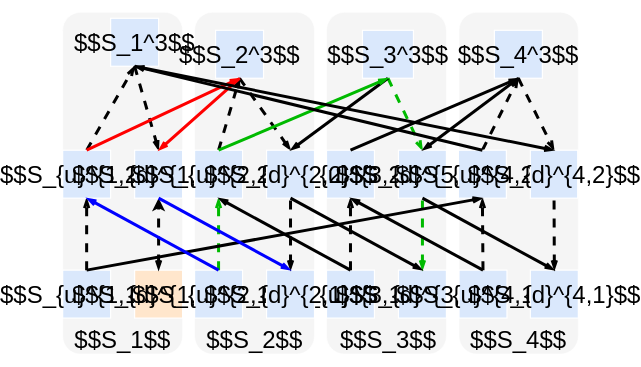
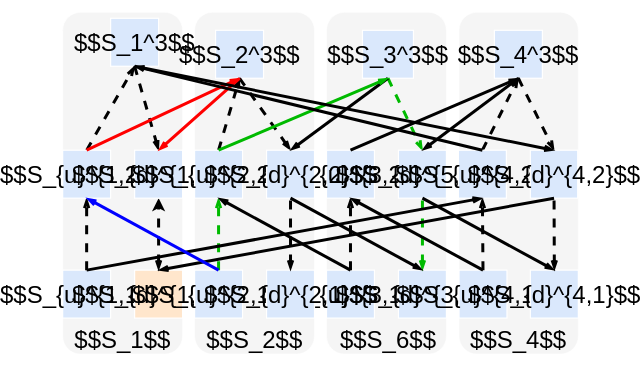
(221, 232) -> none
none -> (359, 234)
(389, 339) -> (389, 339)
